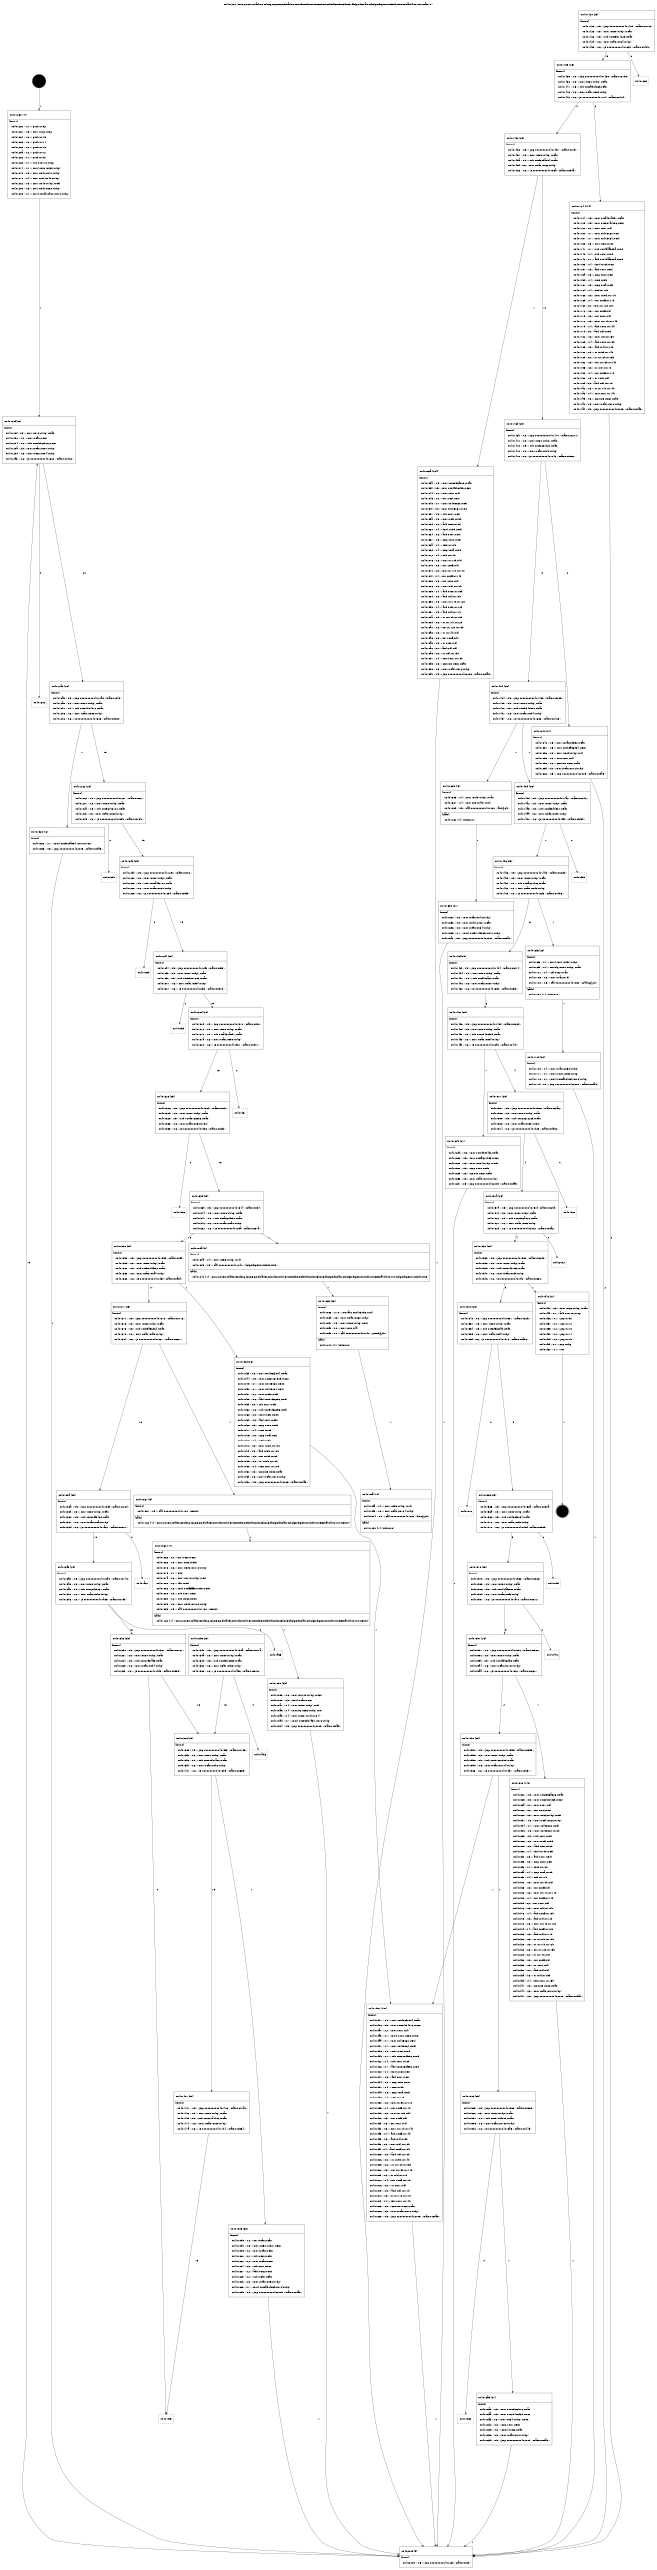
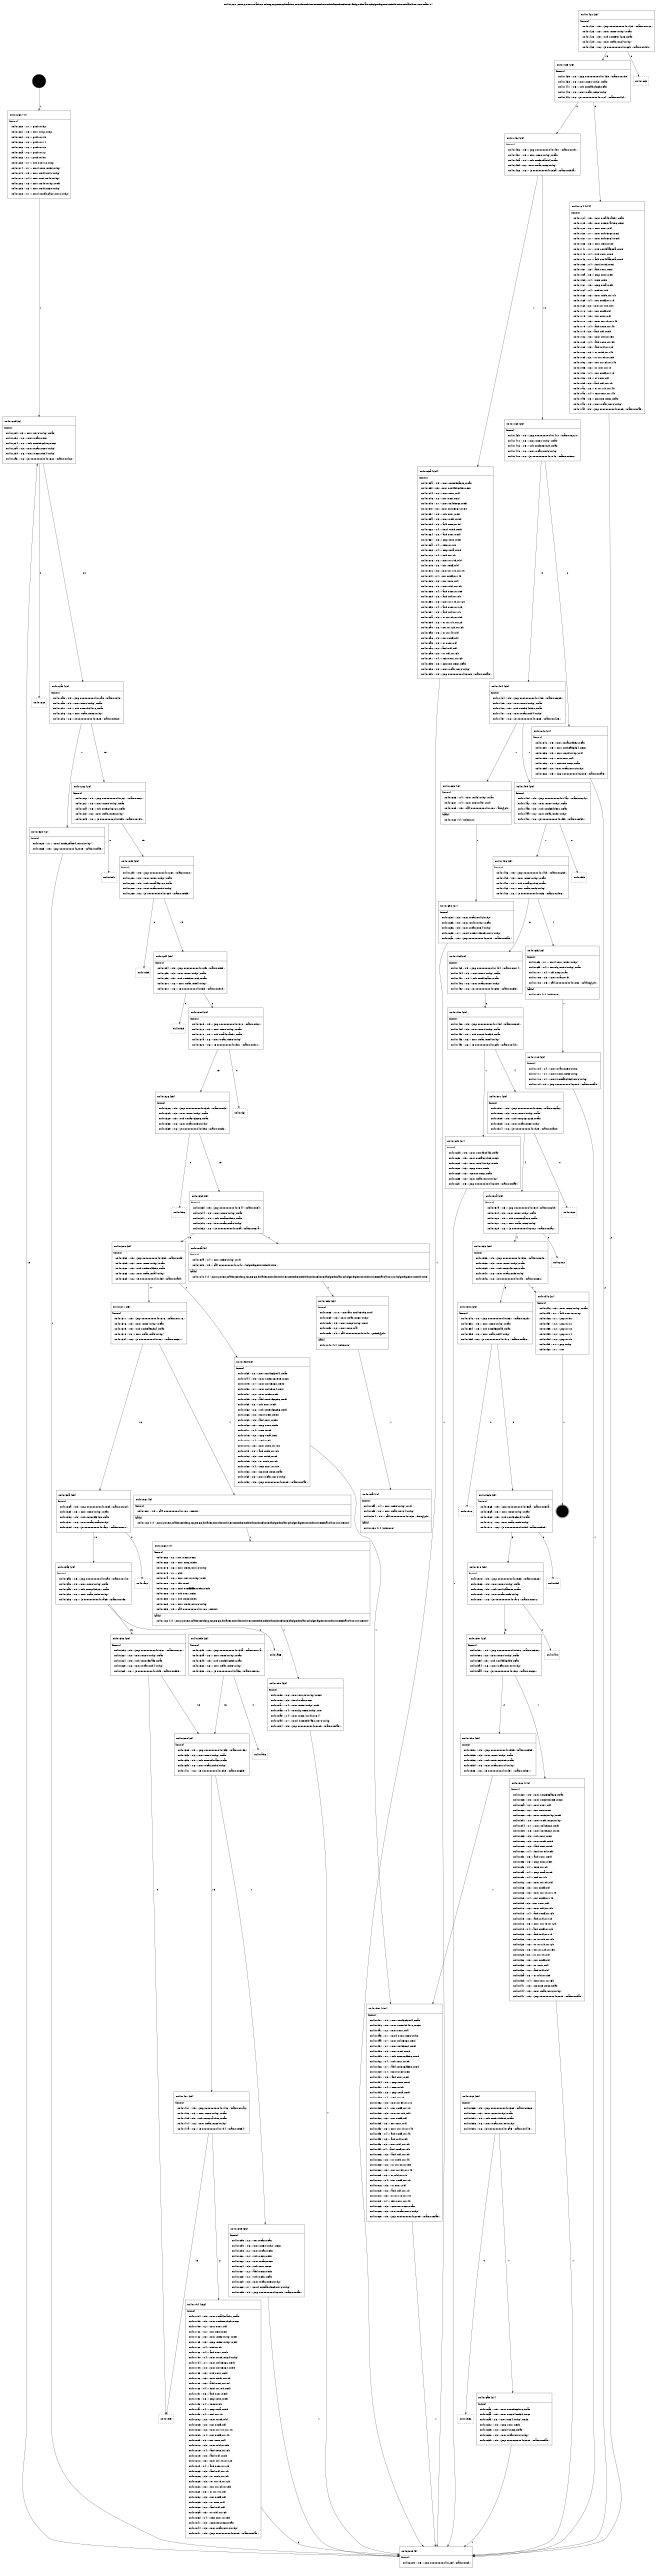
(212, 1004) -> (212, 1004)
(498, 1933) -> none
none -> (223, 2419)
